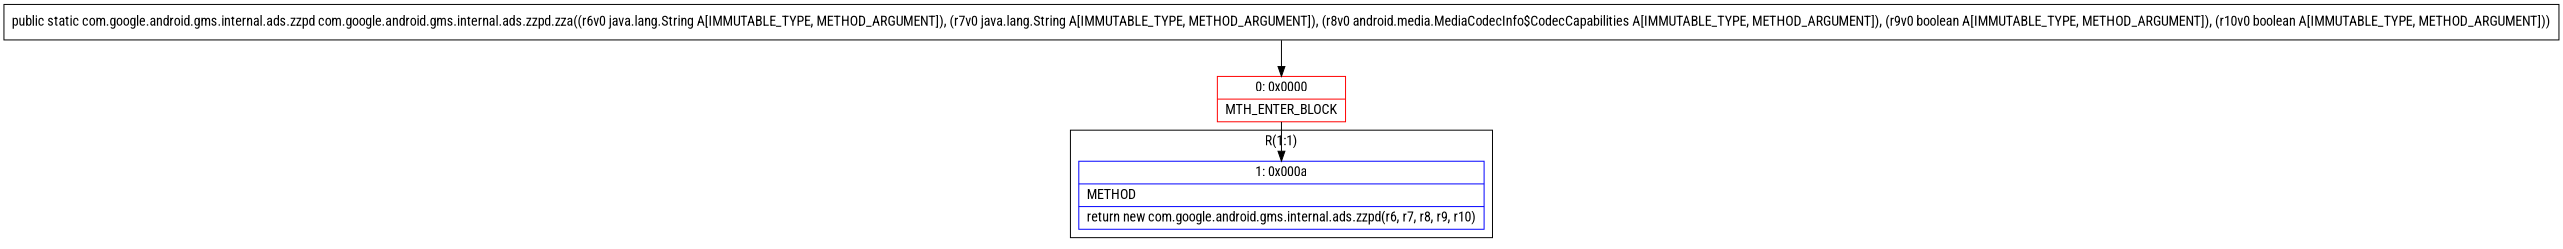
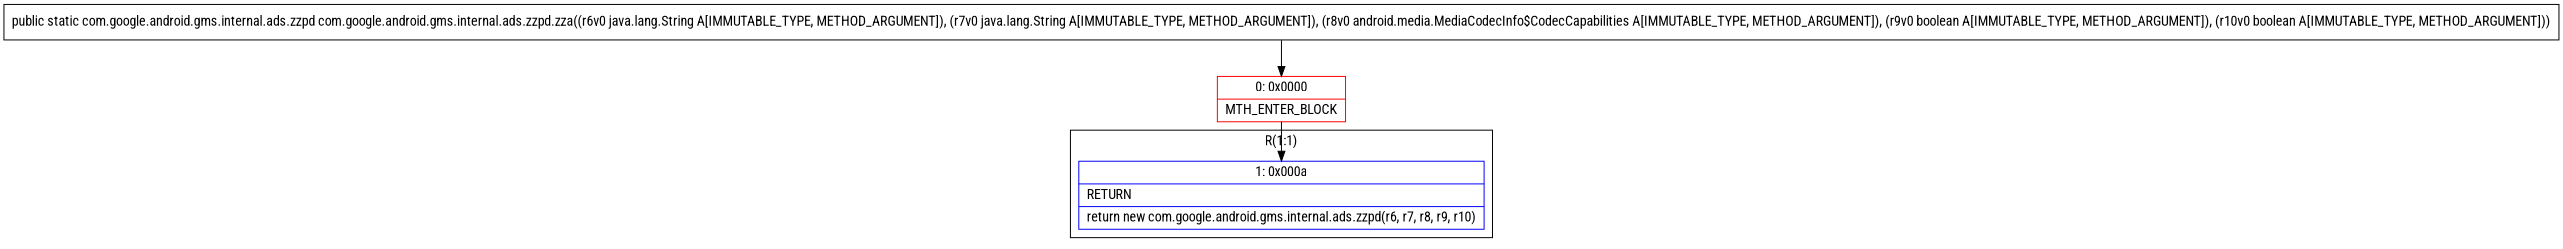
(1112, 195) -> (1109, 195)
